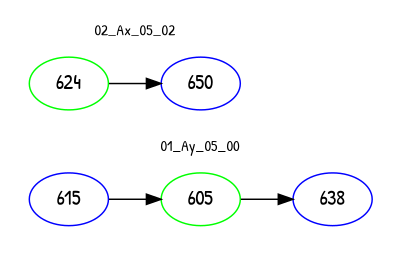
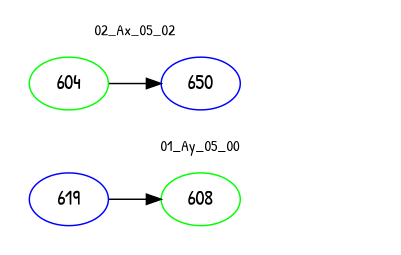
(69, 84) -> (69, 84)
(69, 199) -> (69, 199)
(201, 199) -> (201, 199)
(333, 199) -> none
